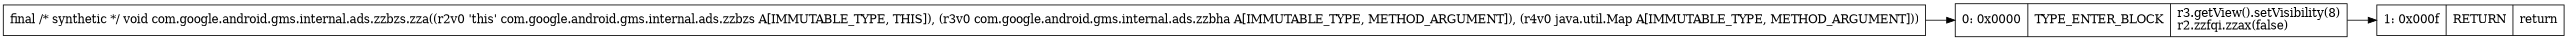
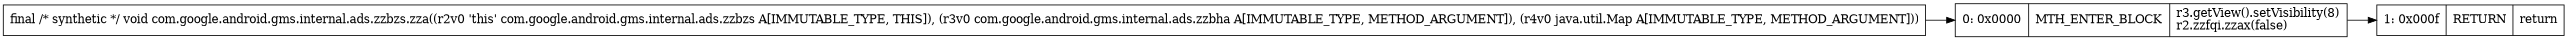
(2099, 20) -> (2099, 20)
